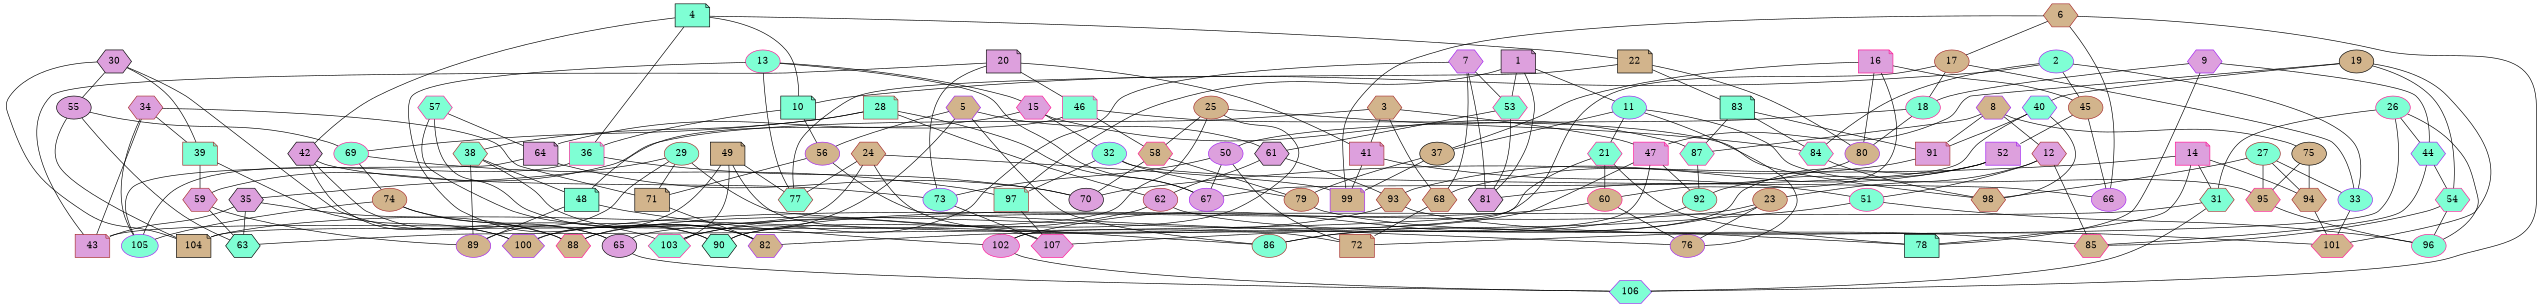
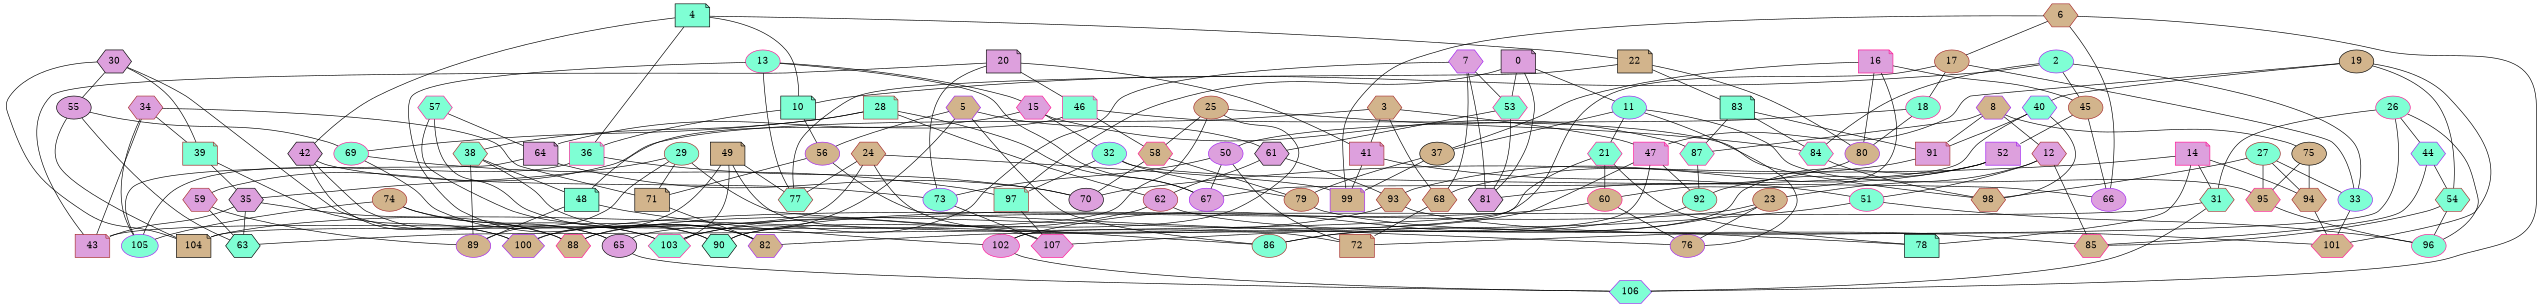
(1518, 61) -> (1518, 61)
(2205, 61) -> none
(200, 177) -> (224, 178)
(371, 177) -> (442, 212)
(2453, 200) -> (2453, 200)
